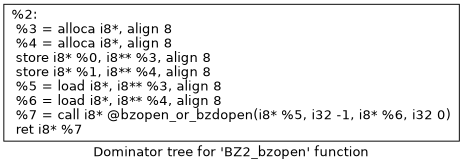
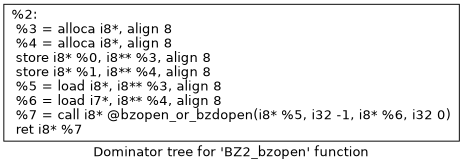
(117, 101) -> (117, 101)
